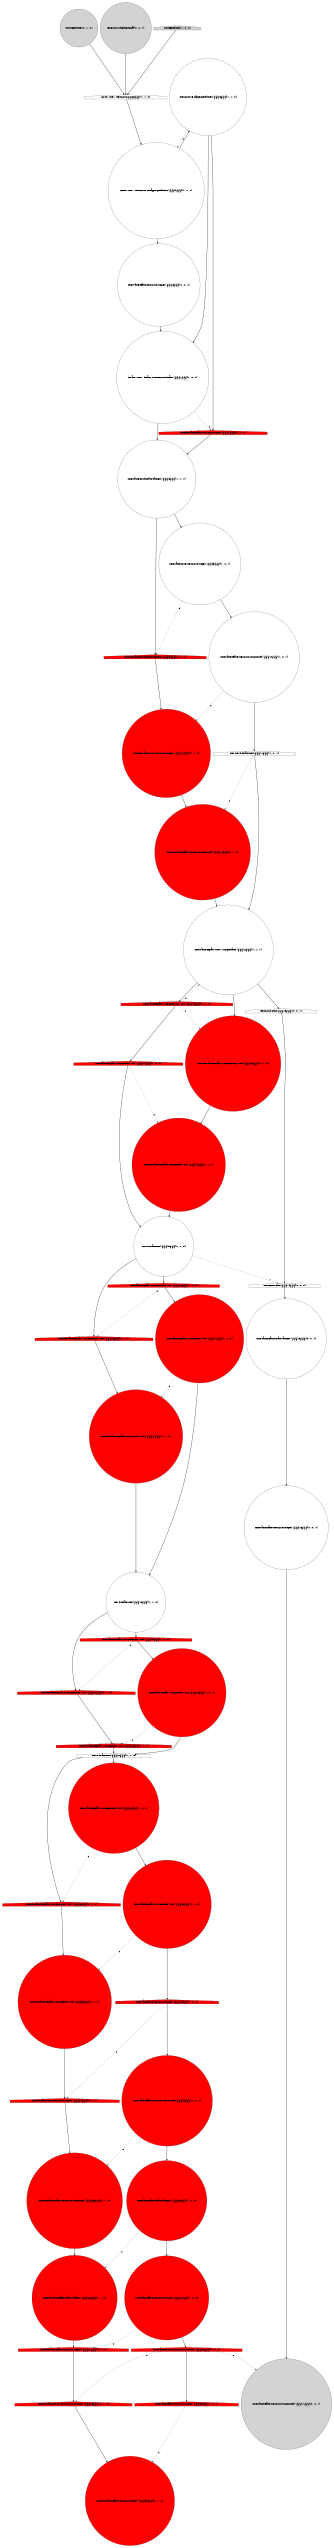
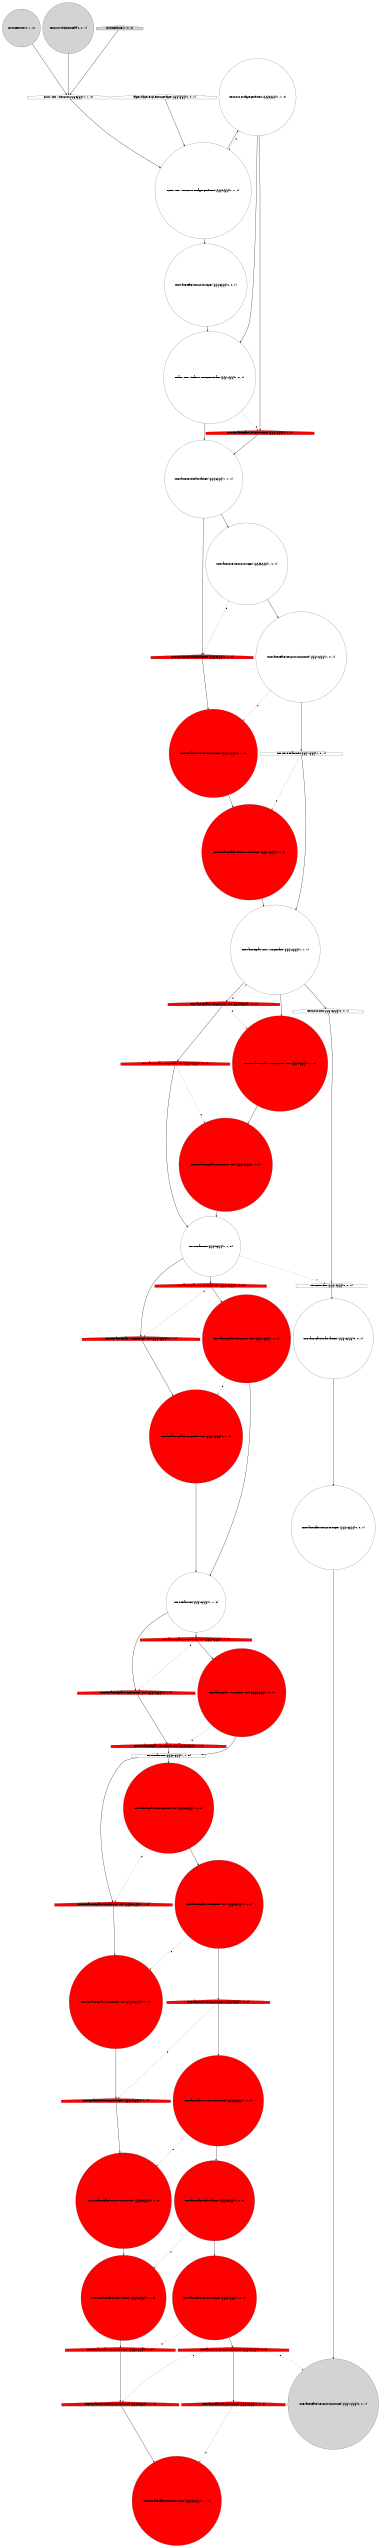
none -> (164, 97)
